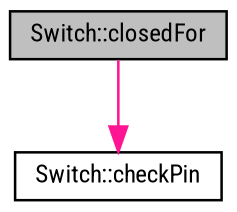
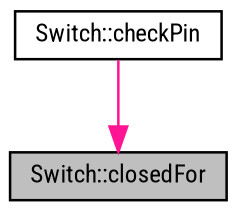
(118, 93) -> (118, 93)
